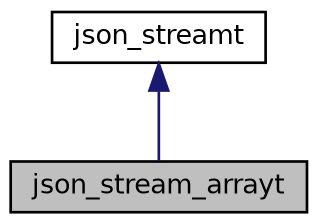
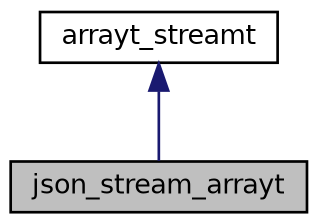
(159, 37) -> (159, 37)
